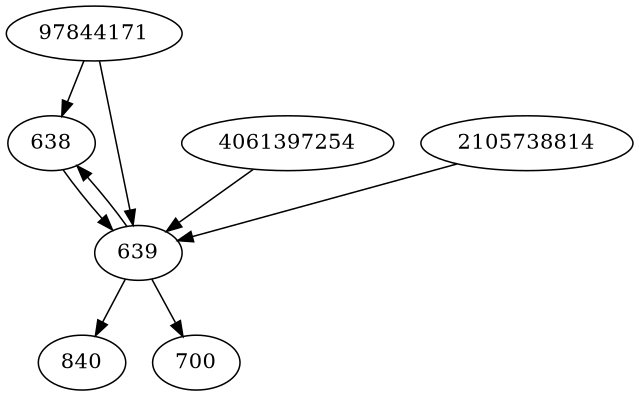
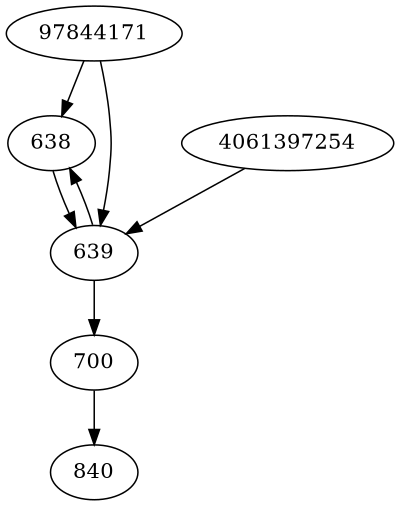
(527, 143) -> none
(114, 301) -> (94, 410)
